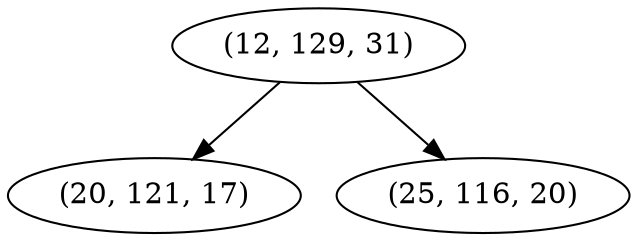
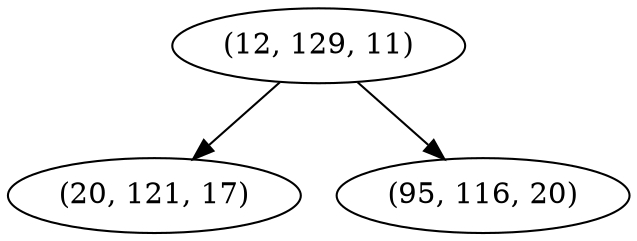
(319, 46) -> (319, 46)
(483, 196) -> (483, 196)
